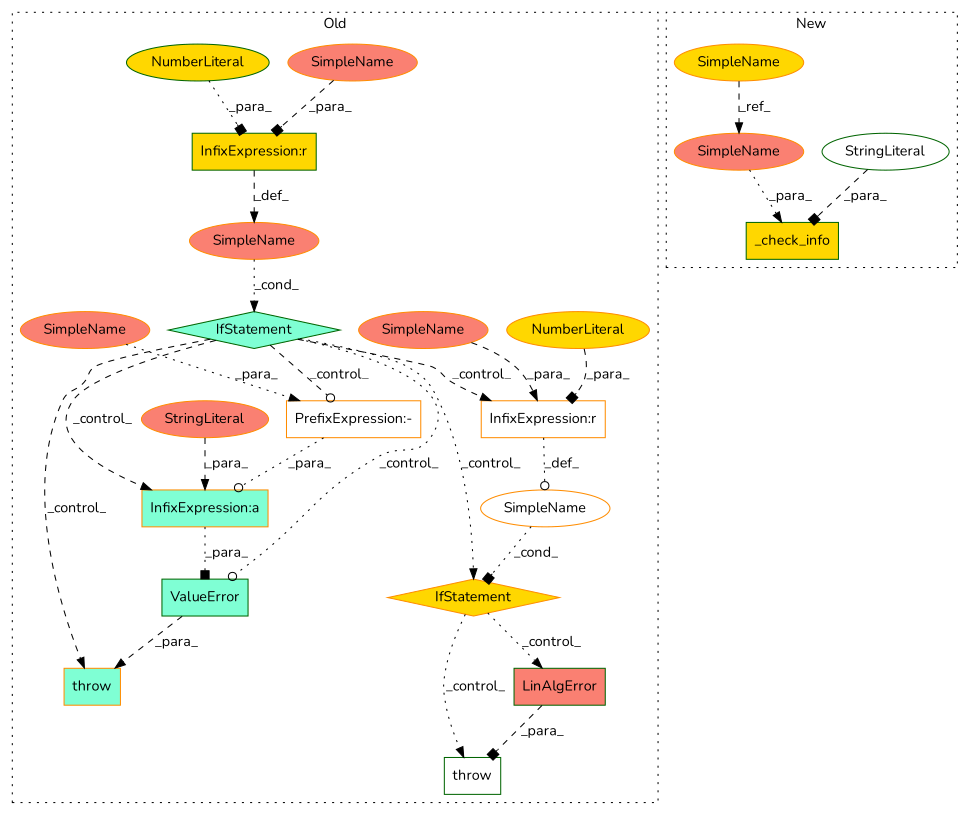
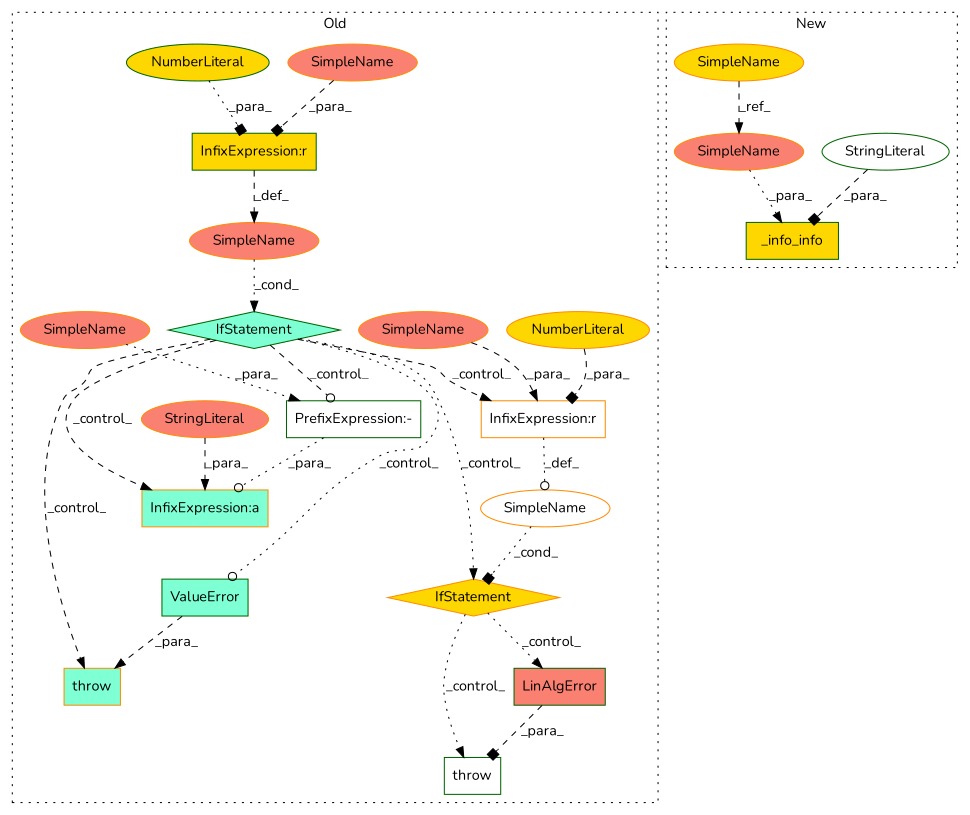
(792, 241) -> (792, 241)
(354, 419) -> (354, 419)
(205, 548) -> none
